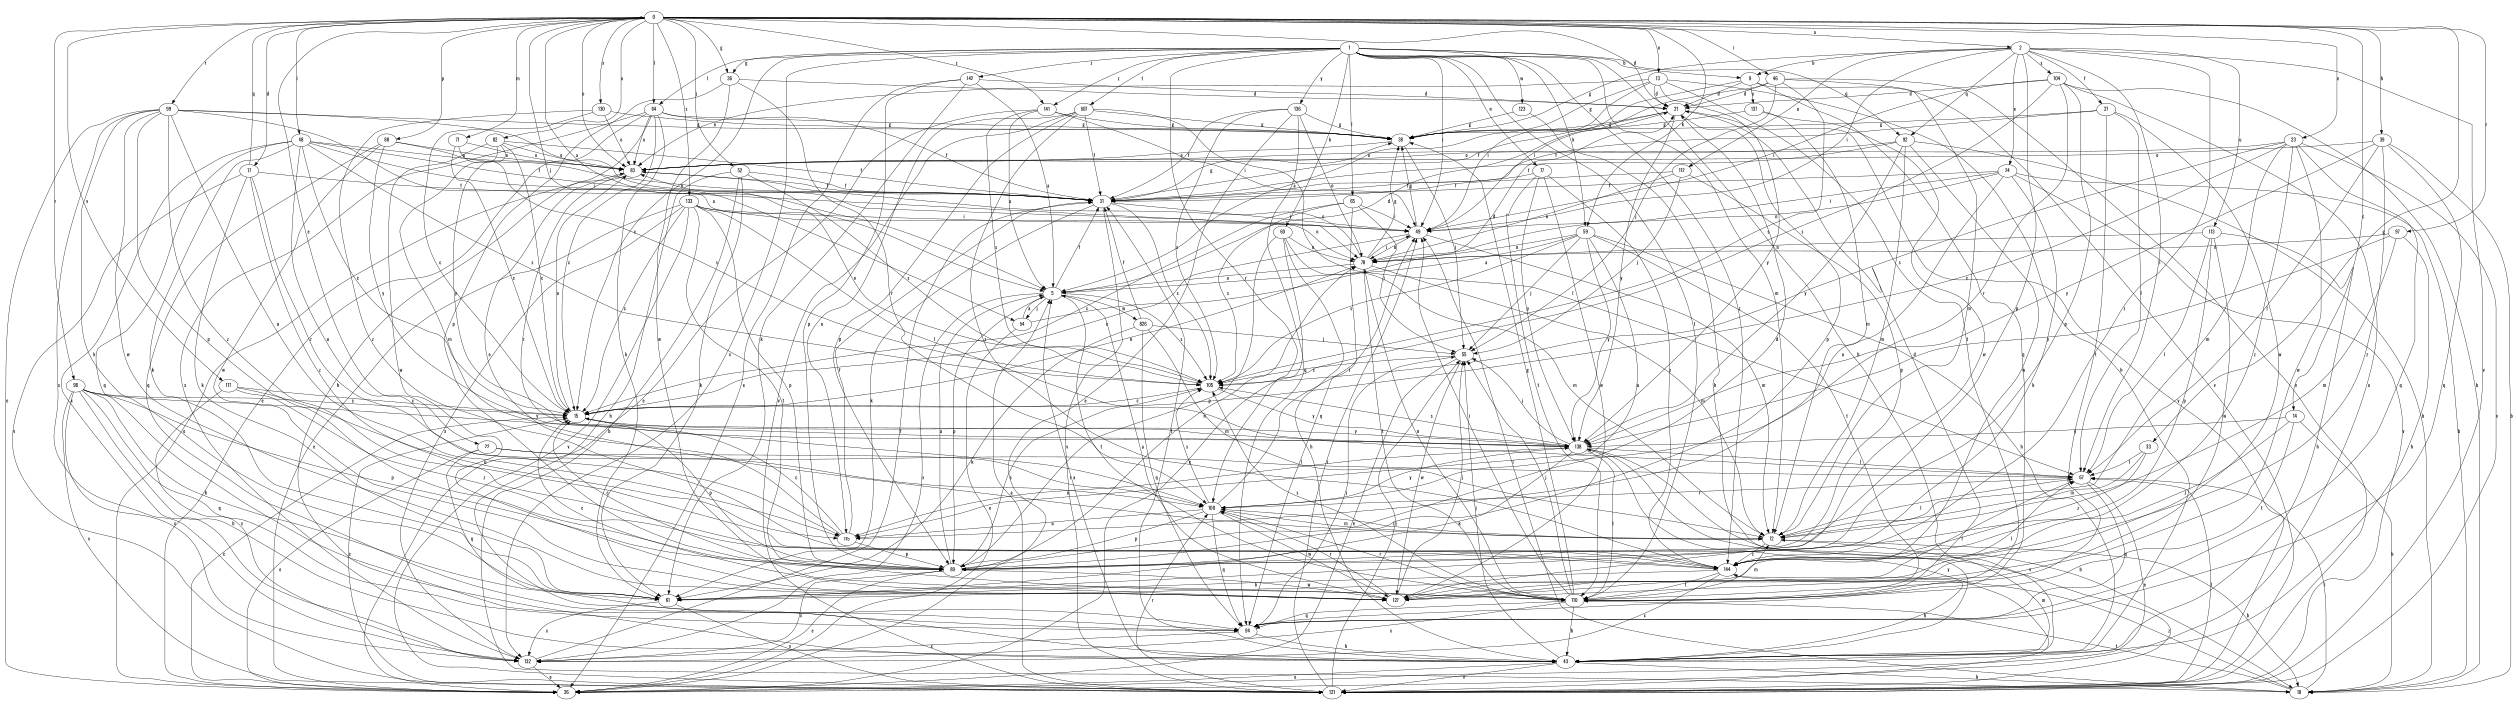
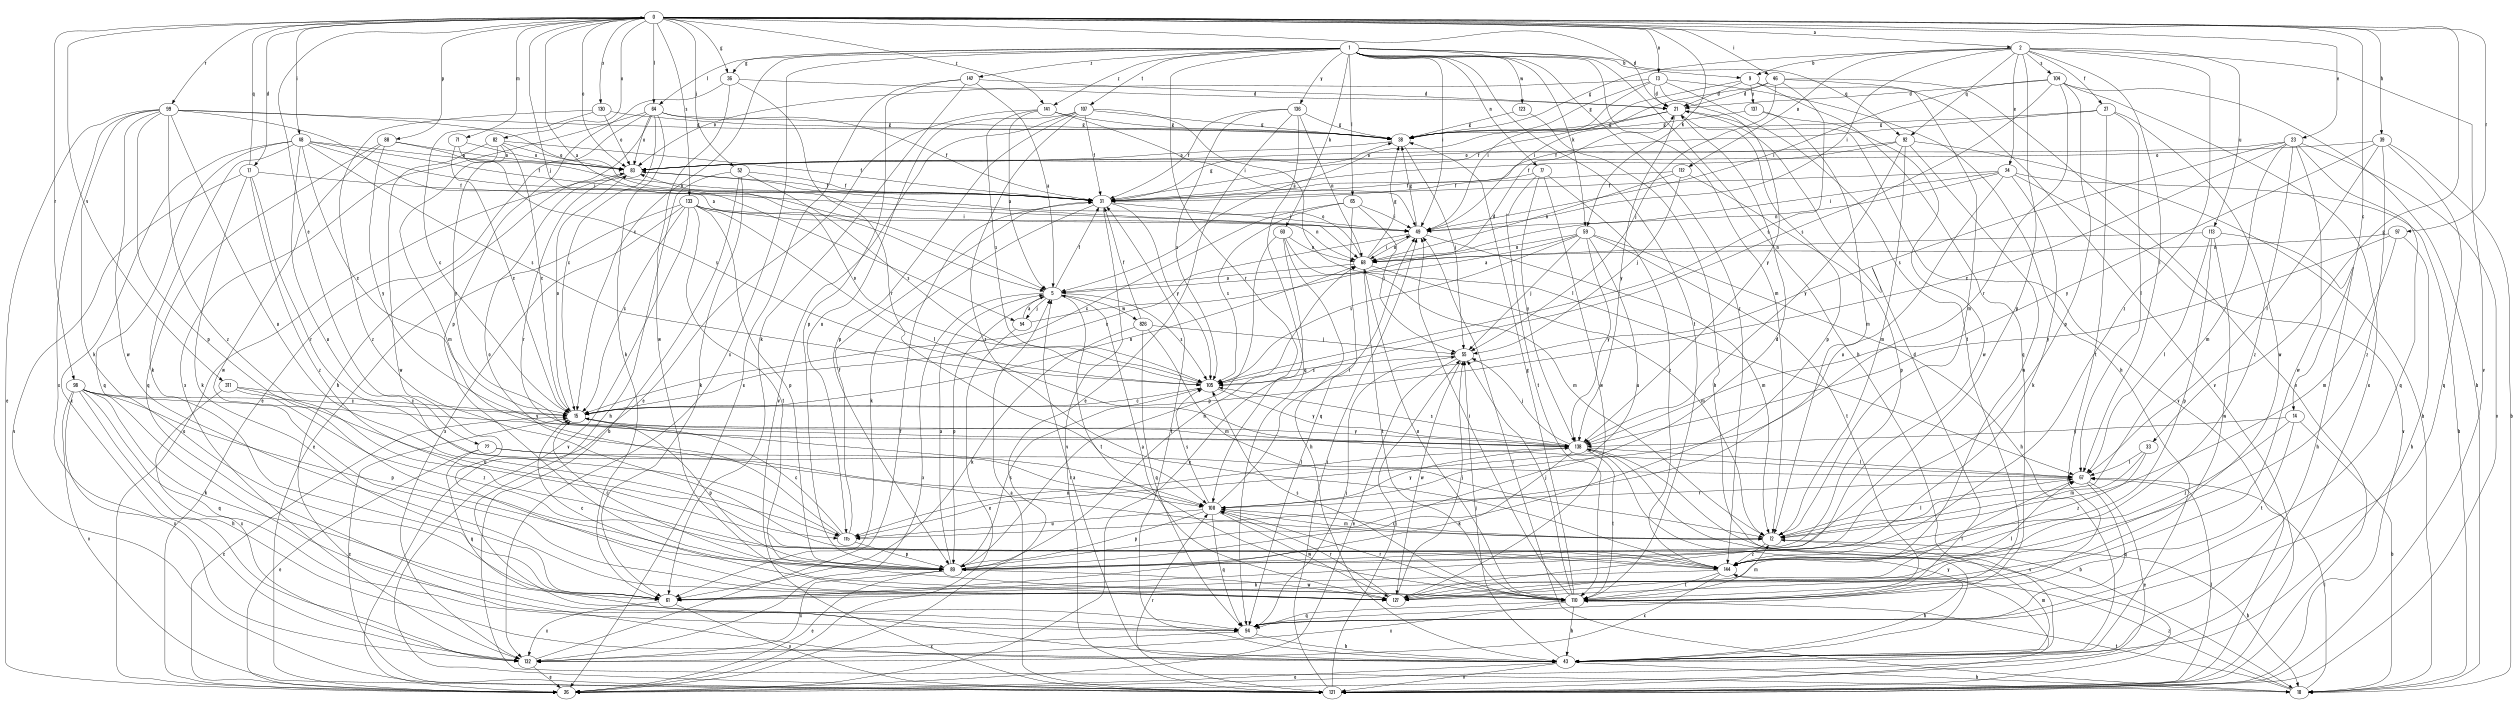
(1084, 110) -> (1084, 110)
(1350, 213) -> none
(1363, 263) -> (1363, 263)
(1178, 294) -> (1178, 294)
(228, 386) -> (228, 386)
